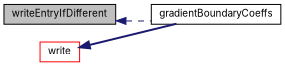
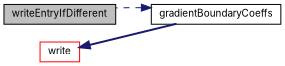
(139, 21) -> (129, 8)
